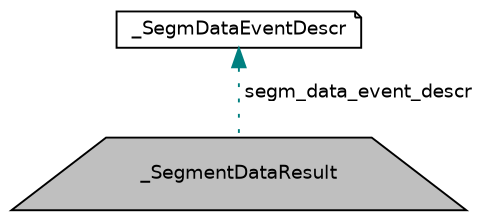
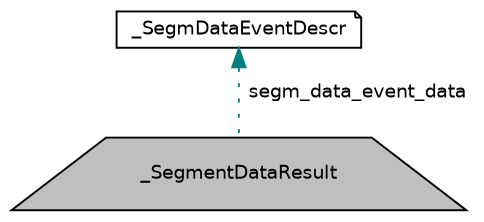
(355, 93) -> (355, 93)
